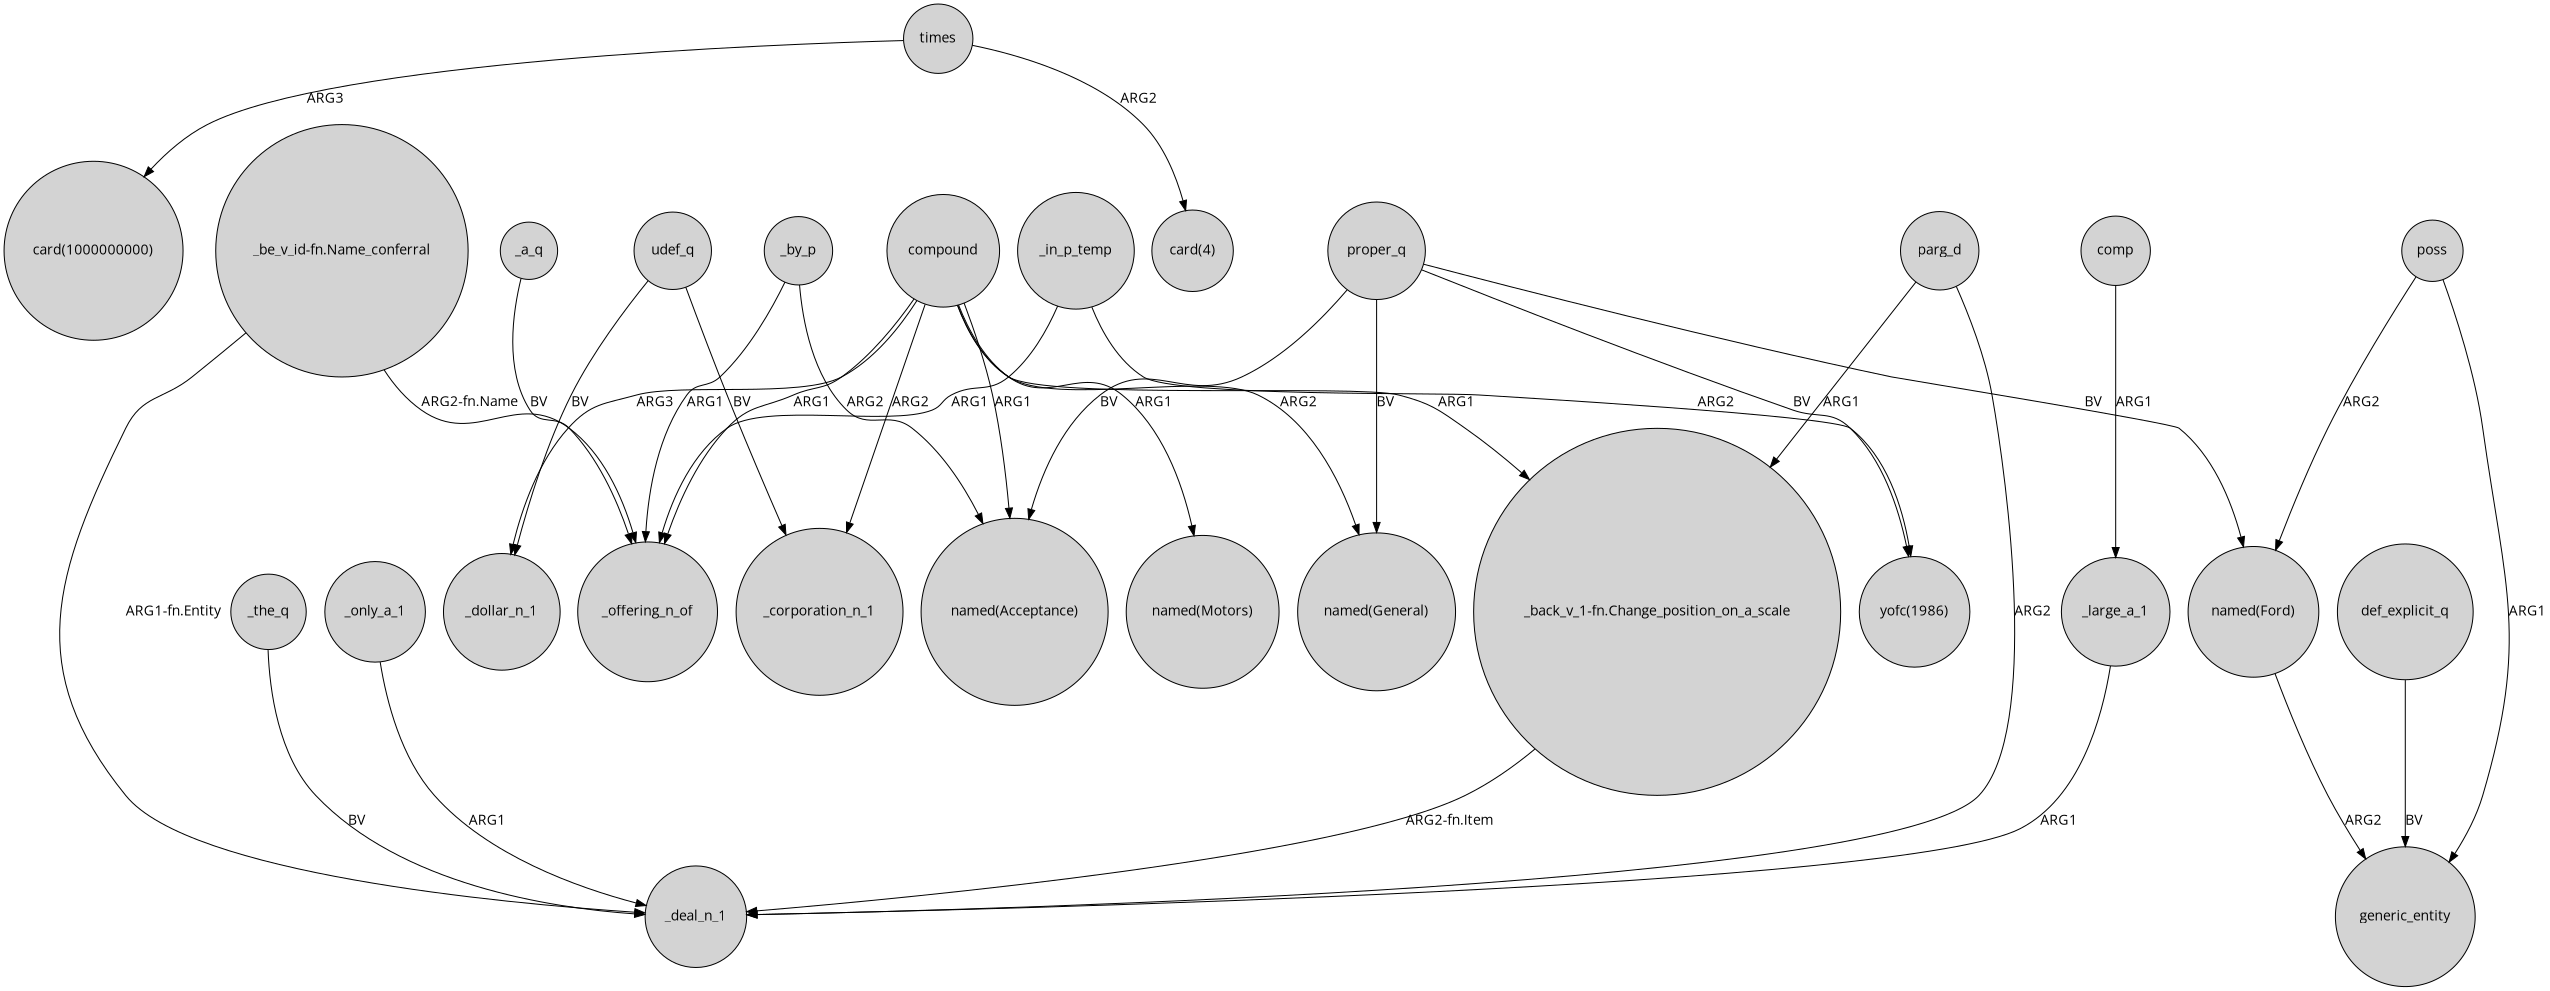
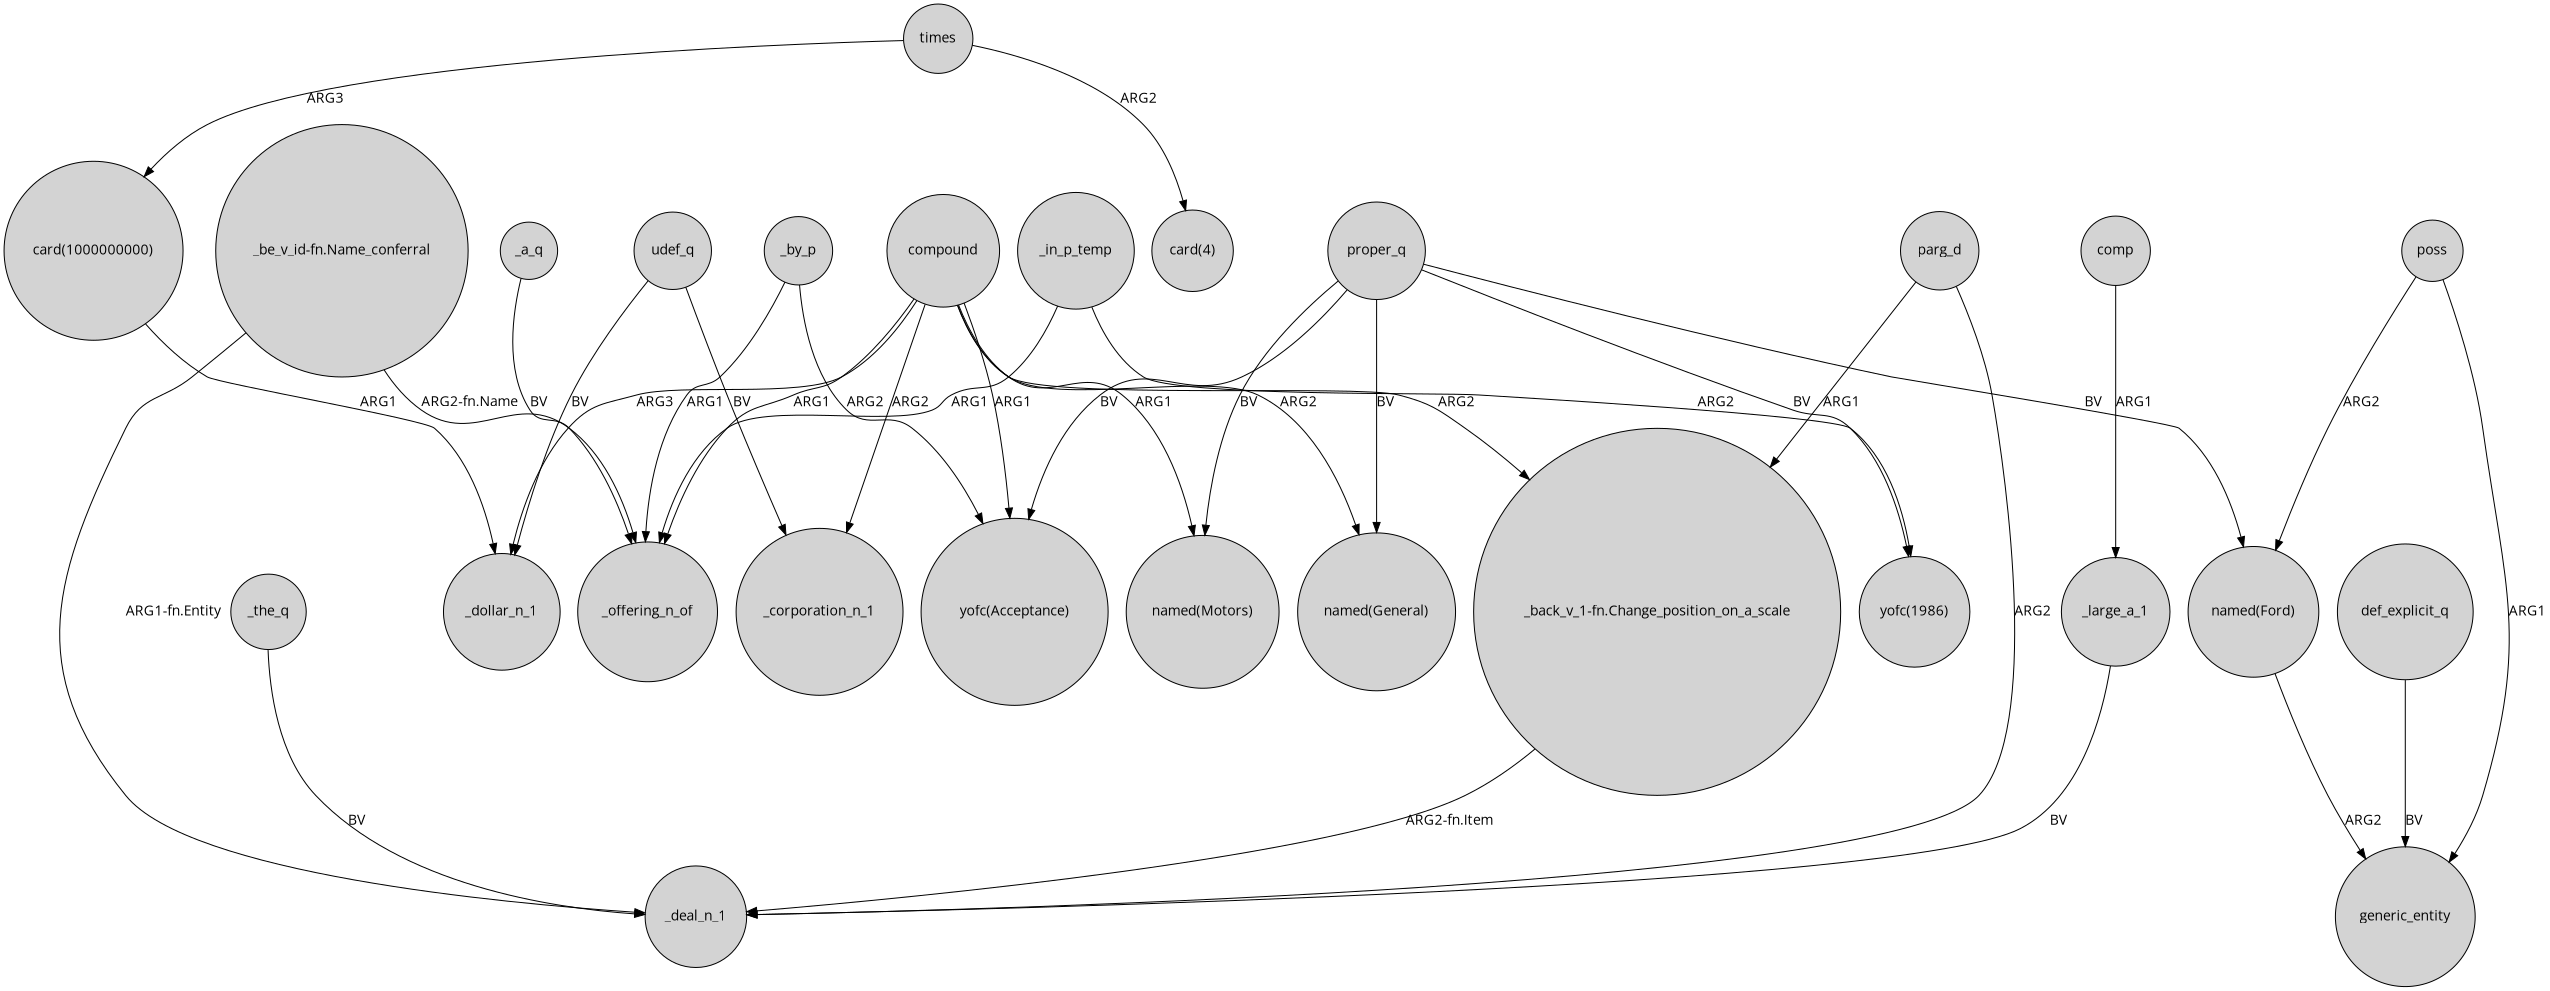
none -> (1247, 382)
(1457, 403) -> (1457, 403)
none -> (345, 407)
(375, 612) -> none
(1015, 612) -> (1015, 612)
(2059, 821) -> (2059, 821)
